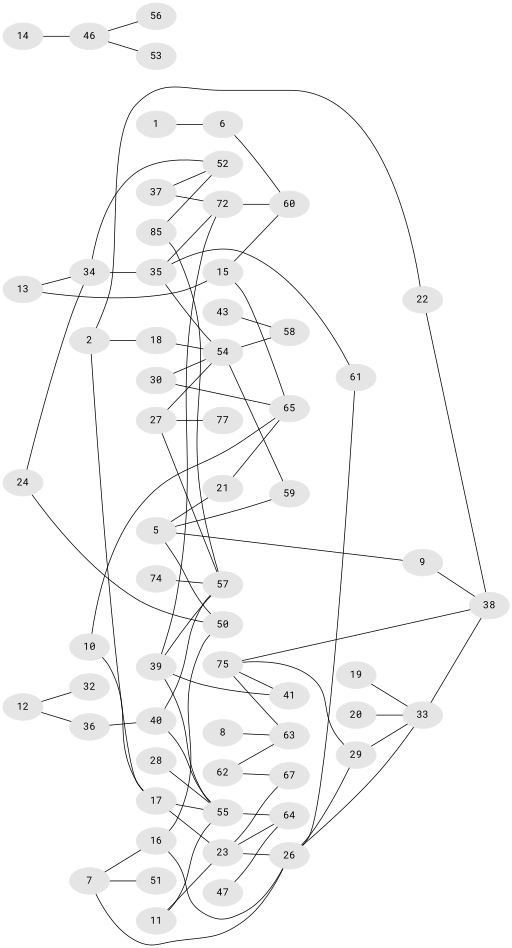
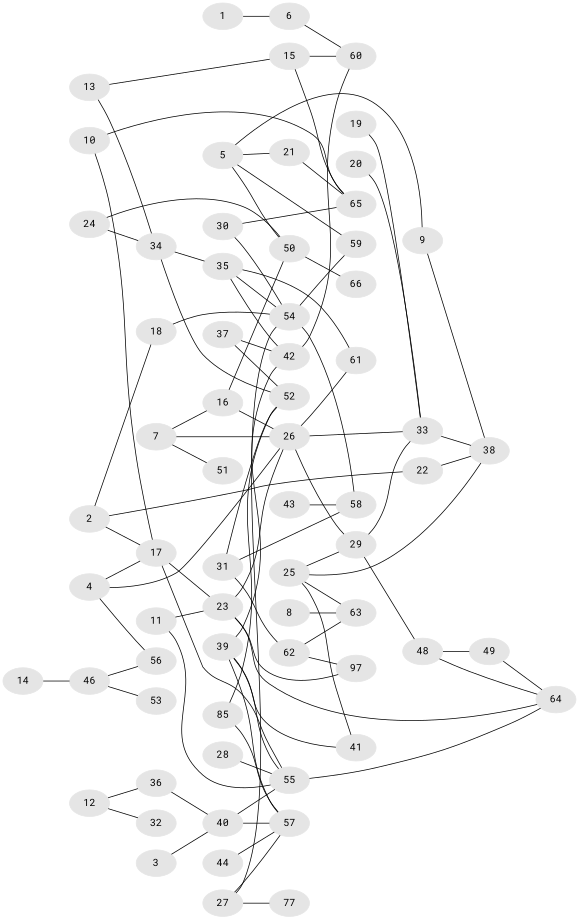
(223, 204) -> (289, 357)
none -> (356, 284)
none -> (223, 567)
(156, 579) -> (223, 863)
none -> (90, 587)
none -> (423, 651)
(223, 665) -> (289, 573)
(289, 776) -> (356, 668)
none -> (156, 863)
(223, 893) -> (489, 651)
